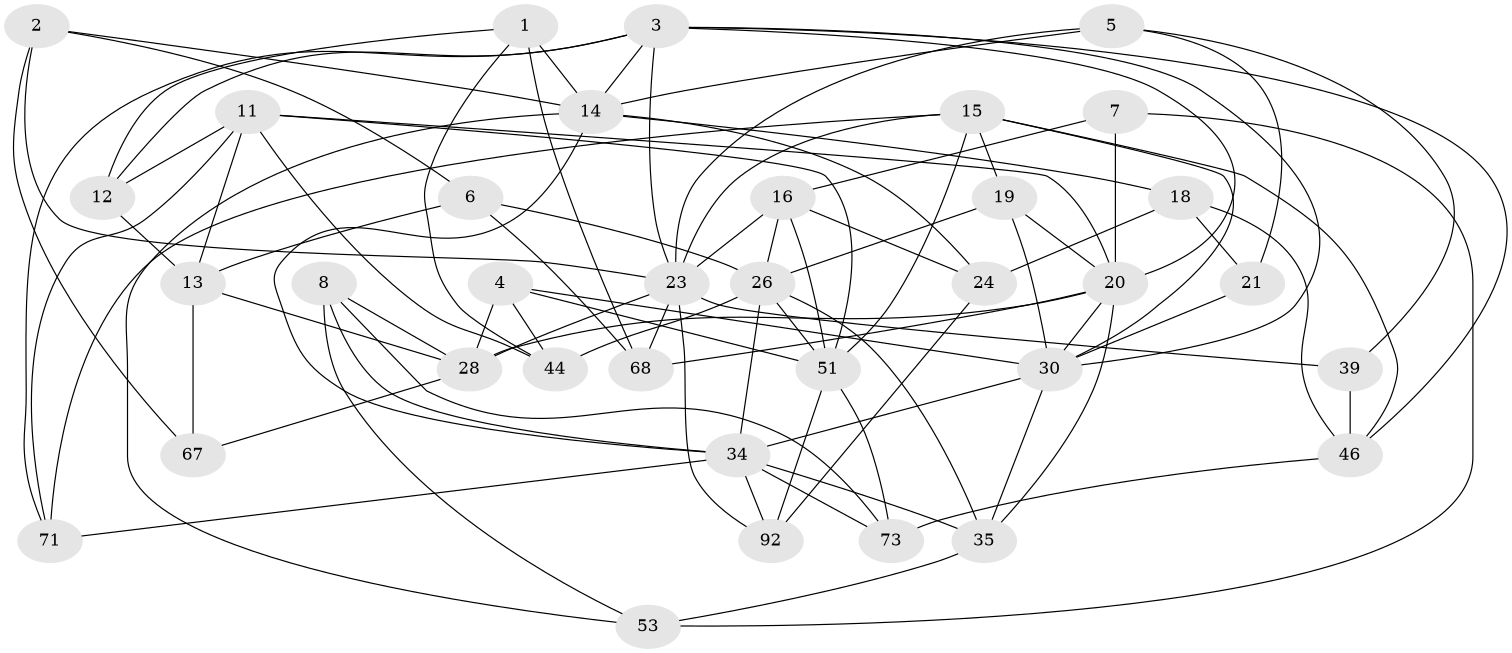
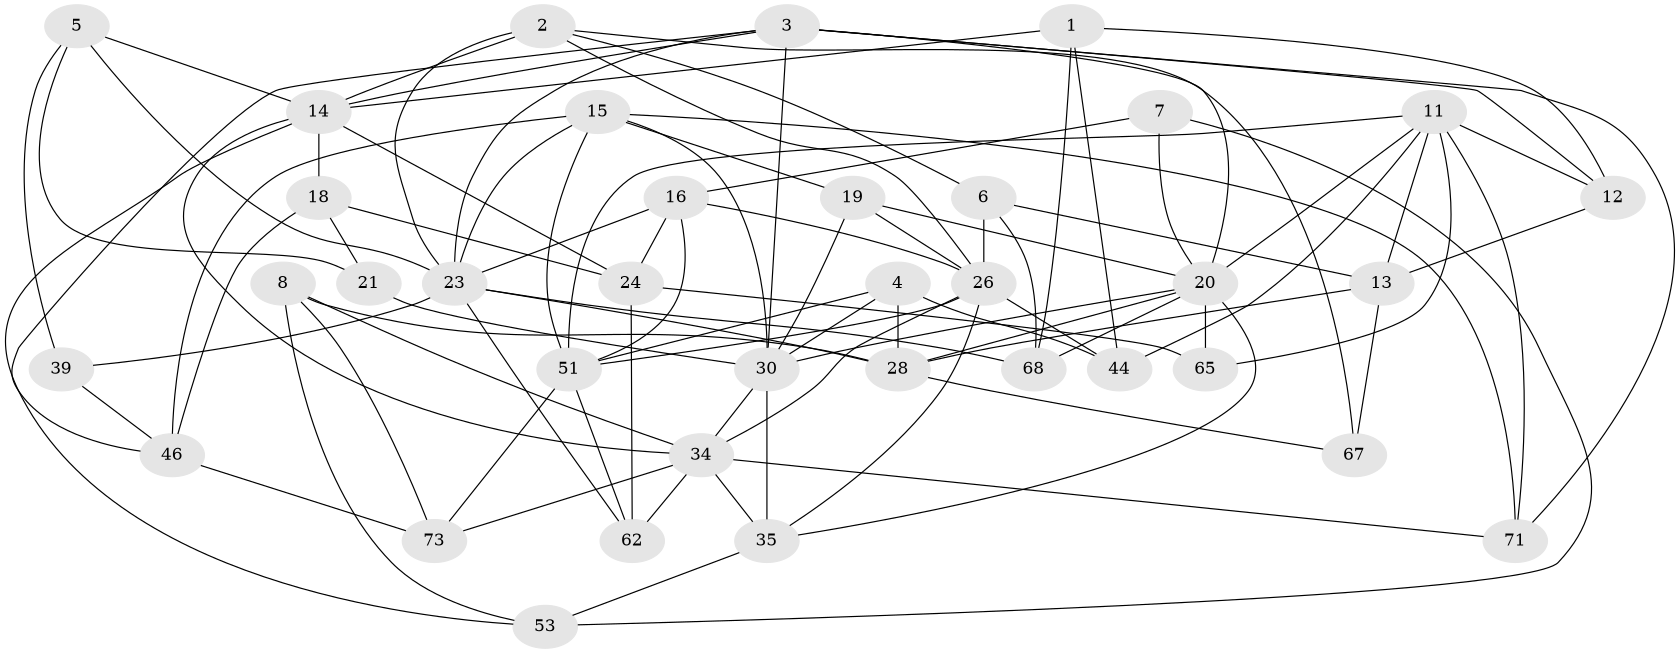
none -> (770, 137)
none -> (1205, 369)
(771, 541) -> (632, 541)
